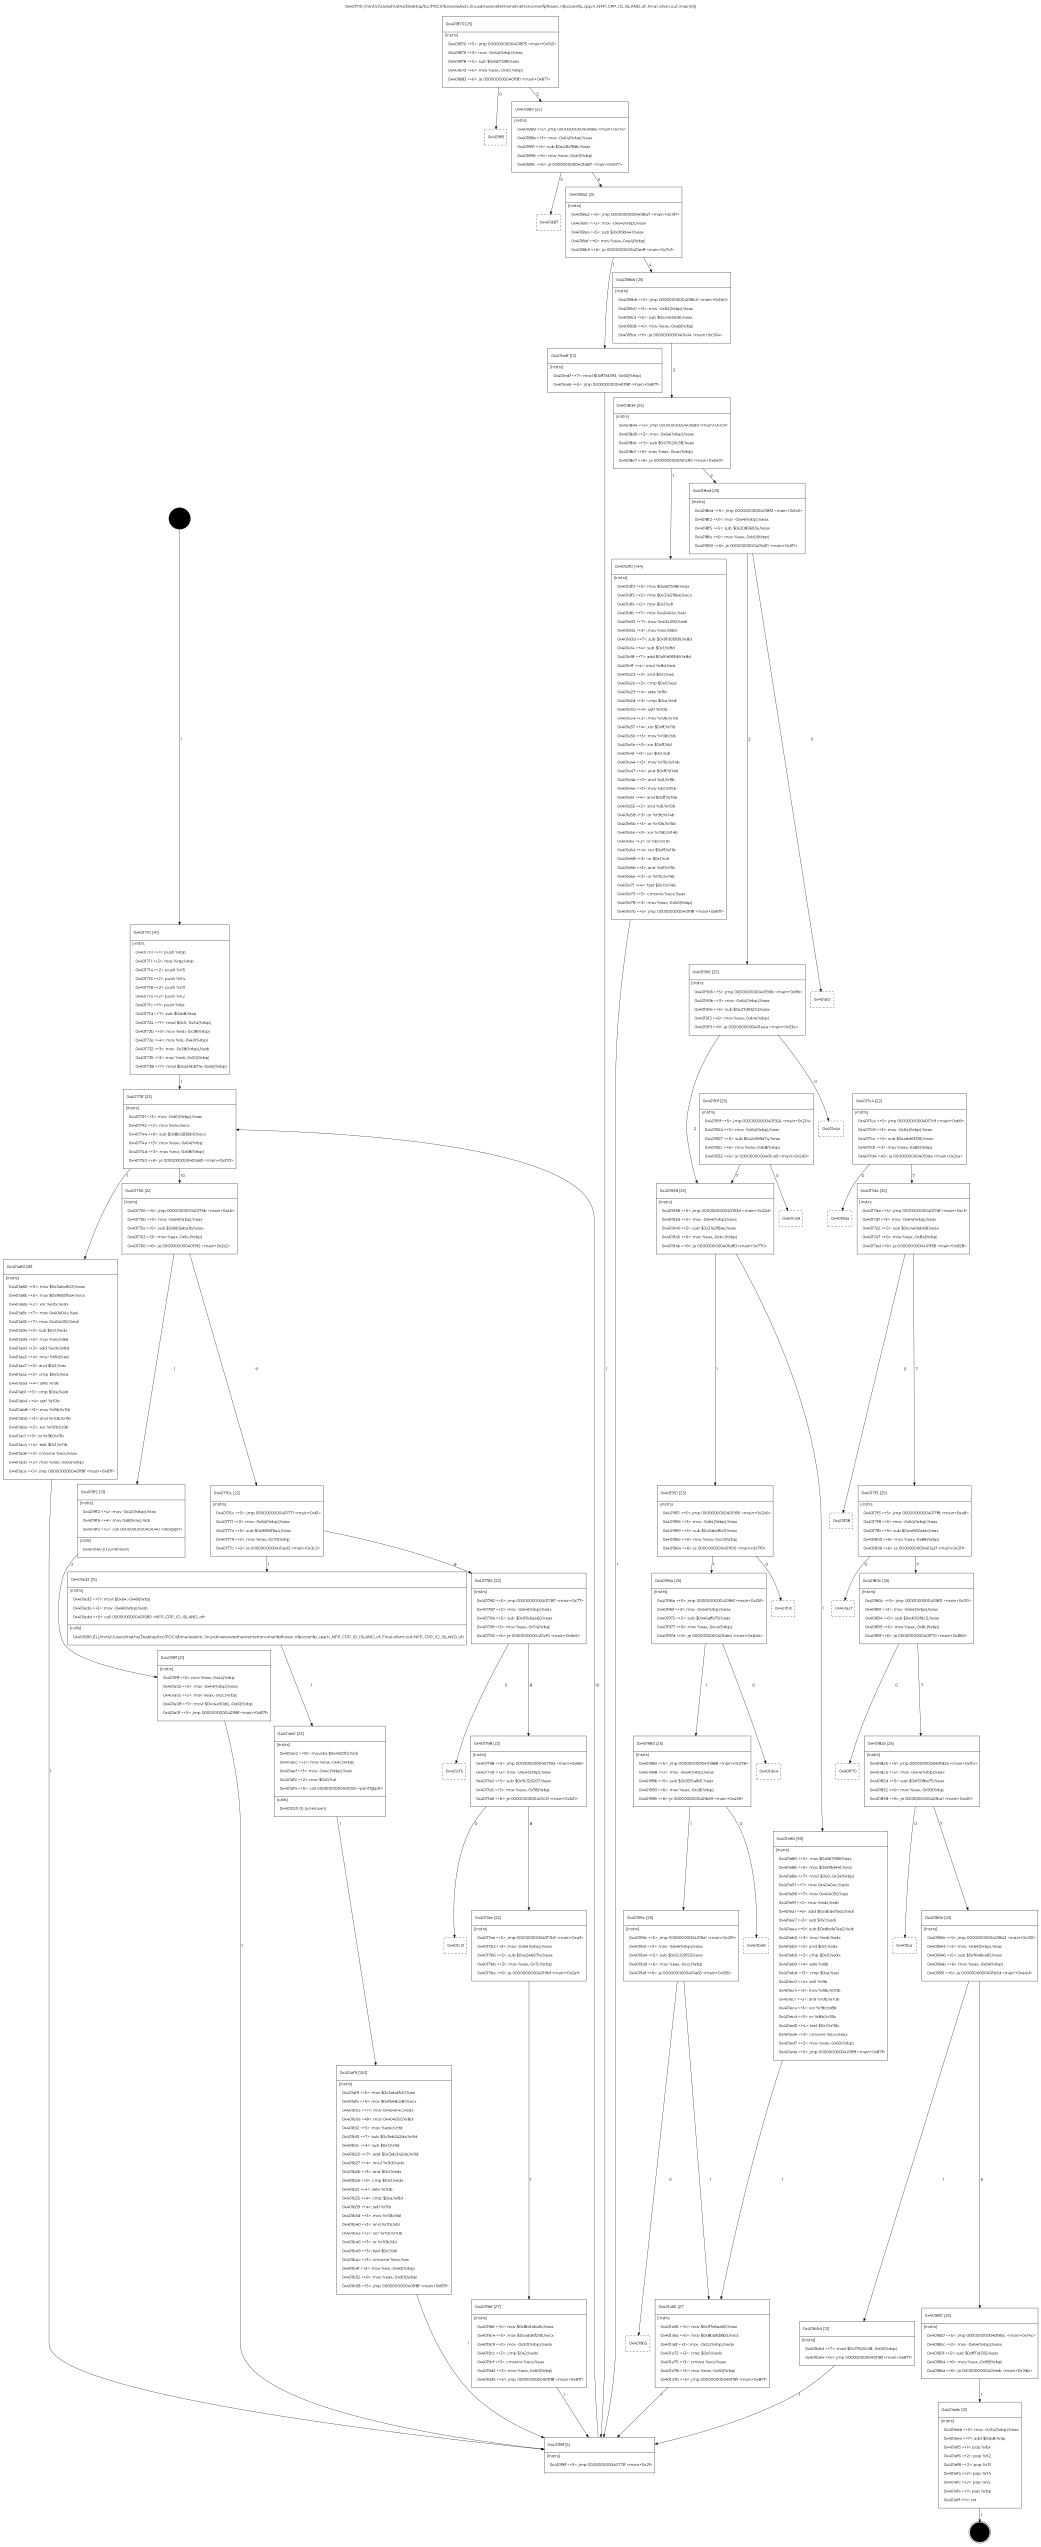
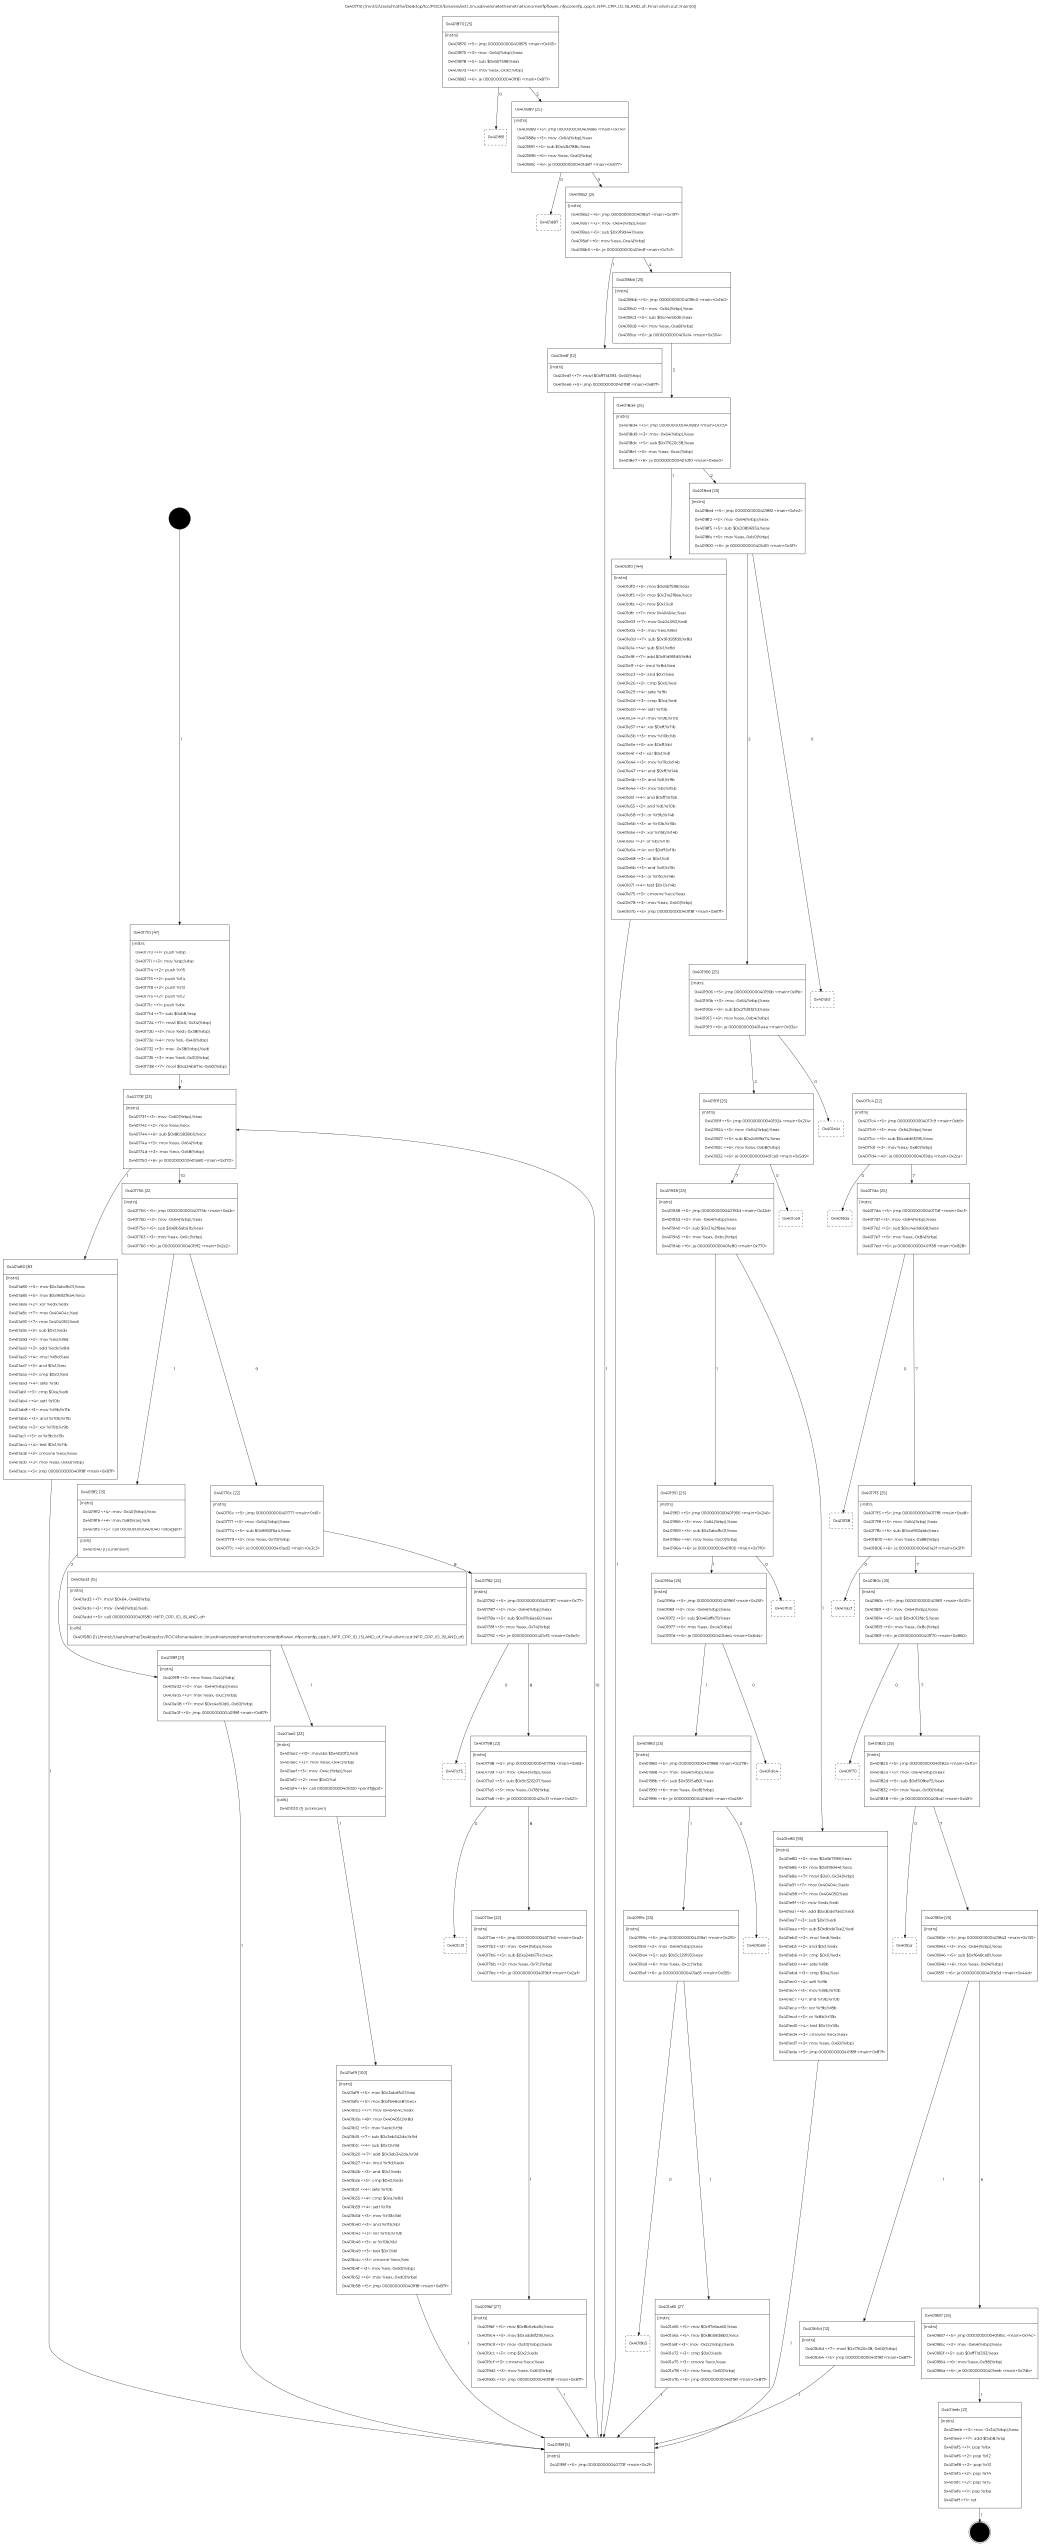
(689, 1105) -> (752, 1063)
(267, 1563) -> none
(749, 2177) -> (791, 2290)
